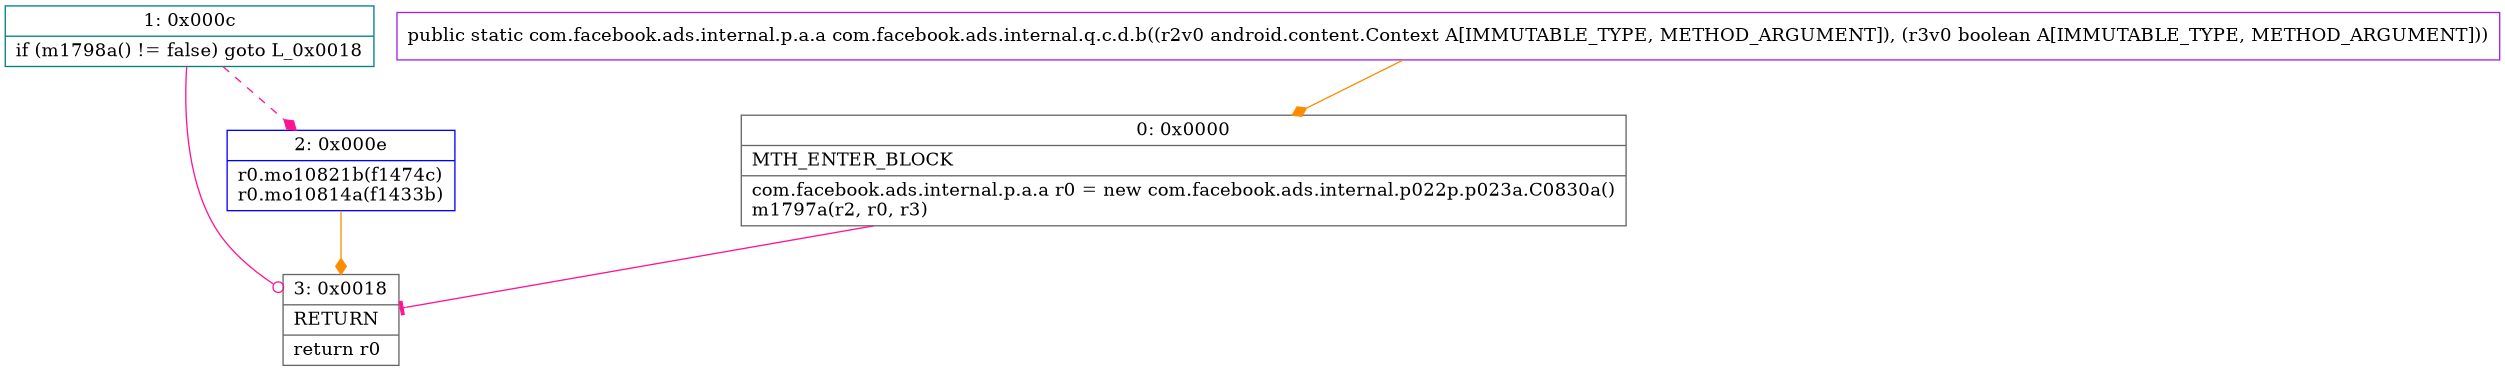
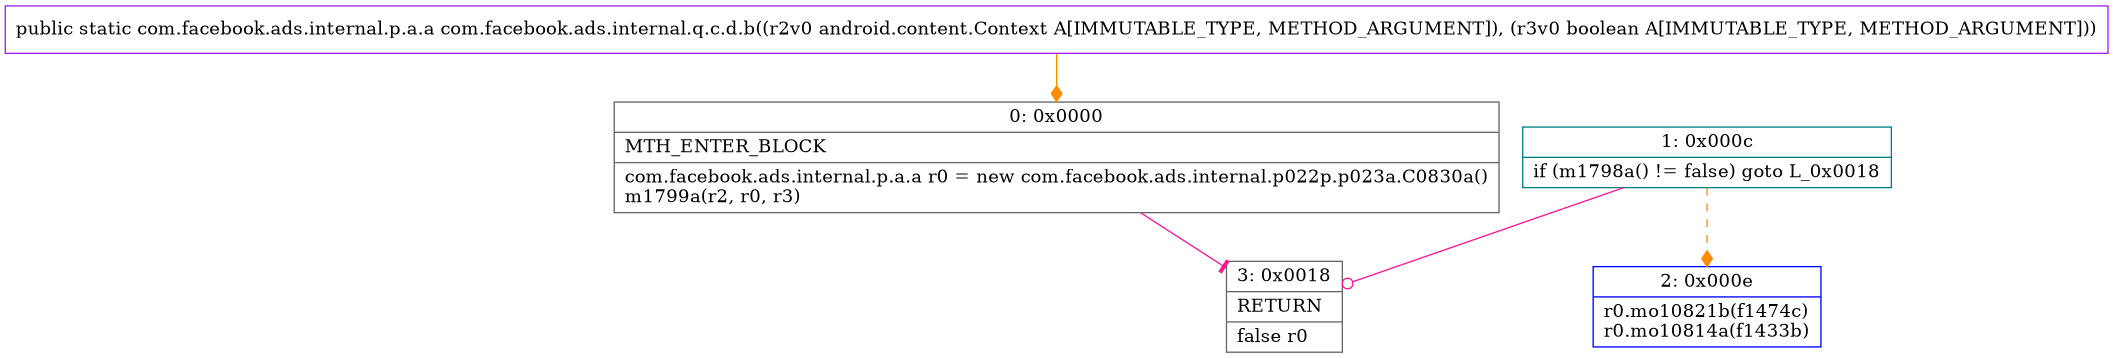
(253, 93) -> (1707, 219)
(840, 210) -> (713, 197)
(341, 234) -> none
(338, 350) -> (1273, 336)
